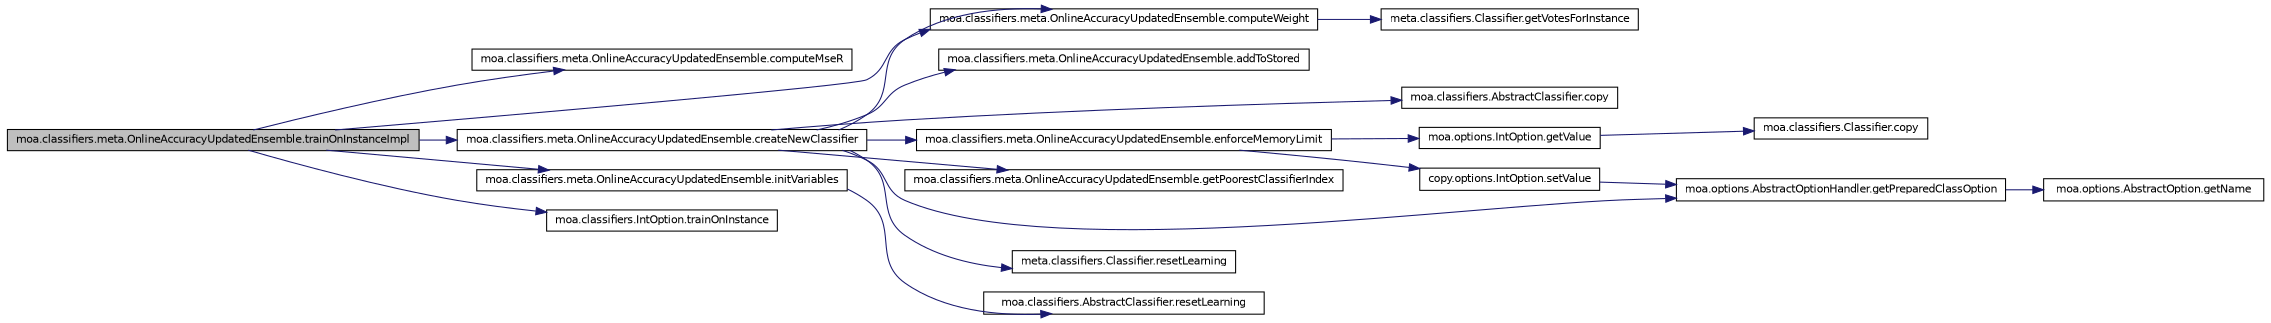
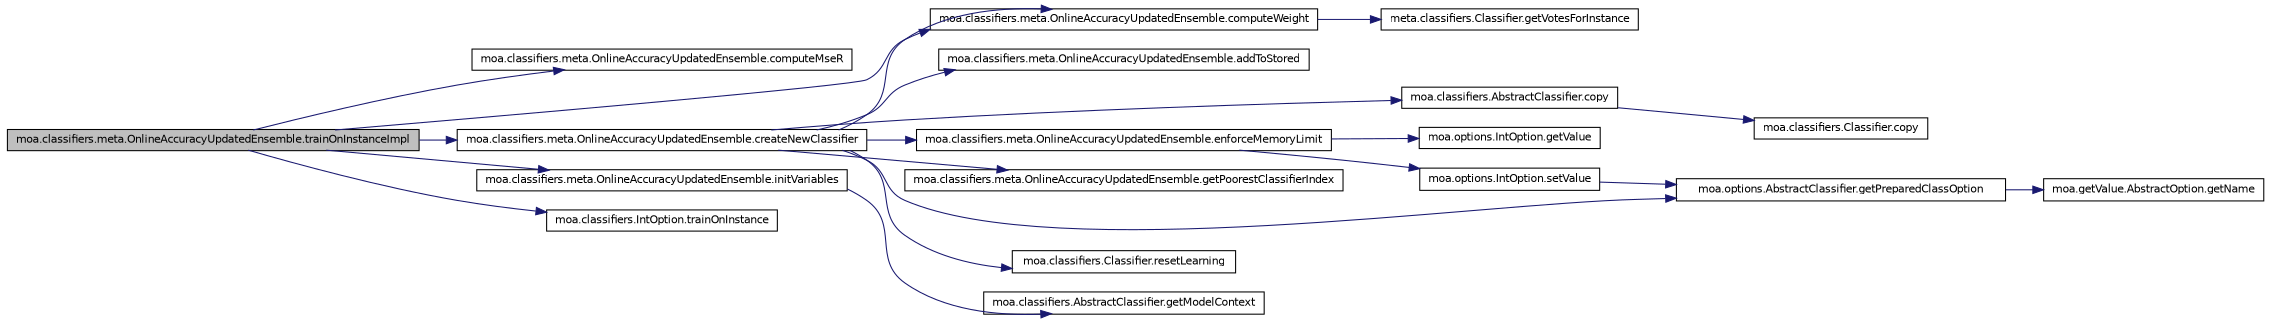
(1672, 133) -> (1681, 114)
(1510, 179) -> (1510, 179)
(1841, 190) -> (1841, 190)
(2154, 190) -> (2154, 190)
(1124, 262) -> (1124, 262)
(1124, 303) -> (1124, 303)
